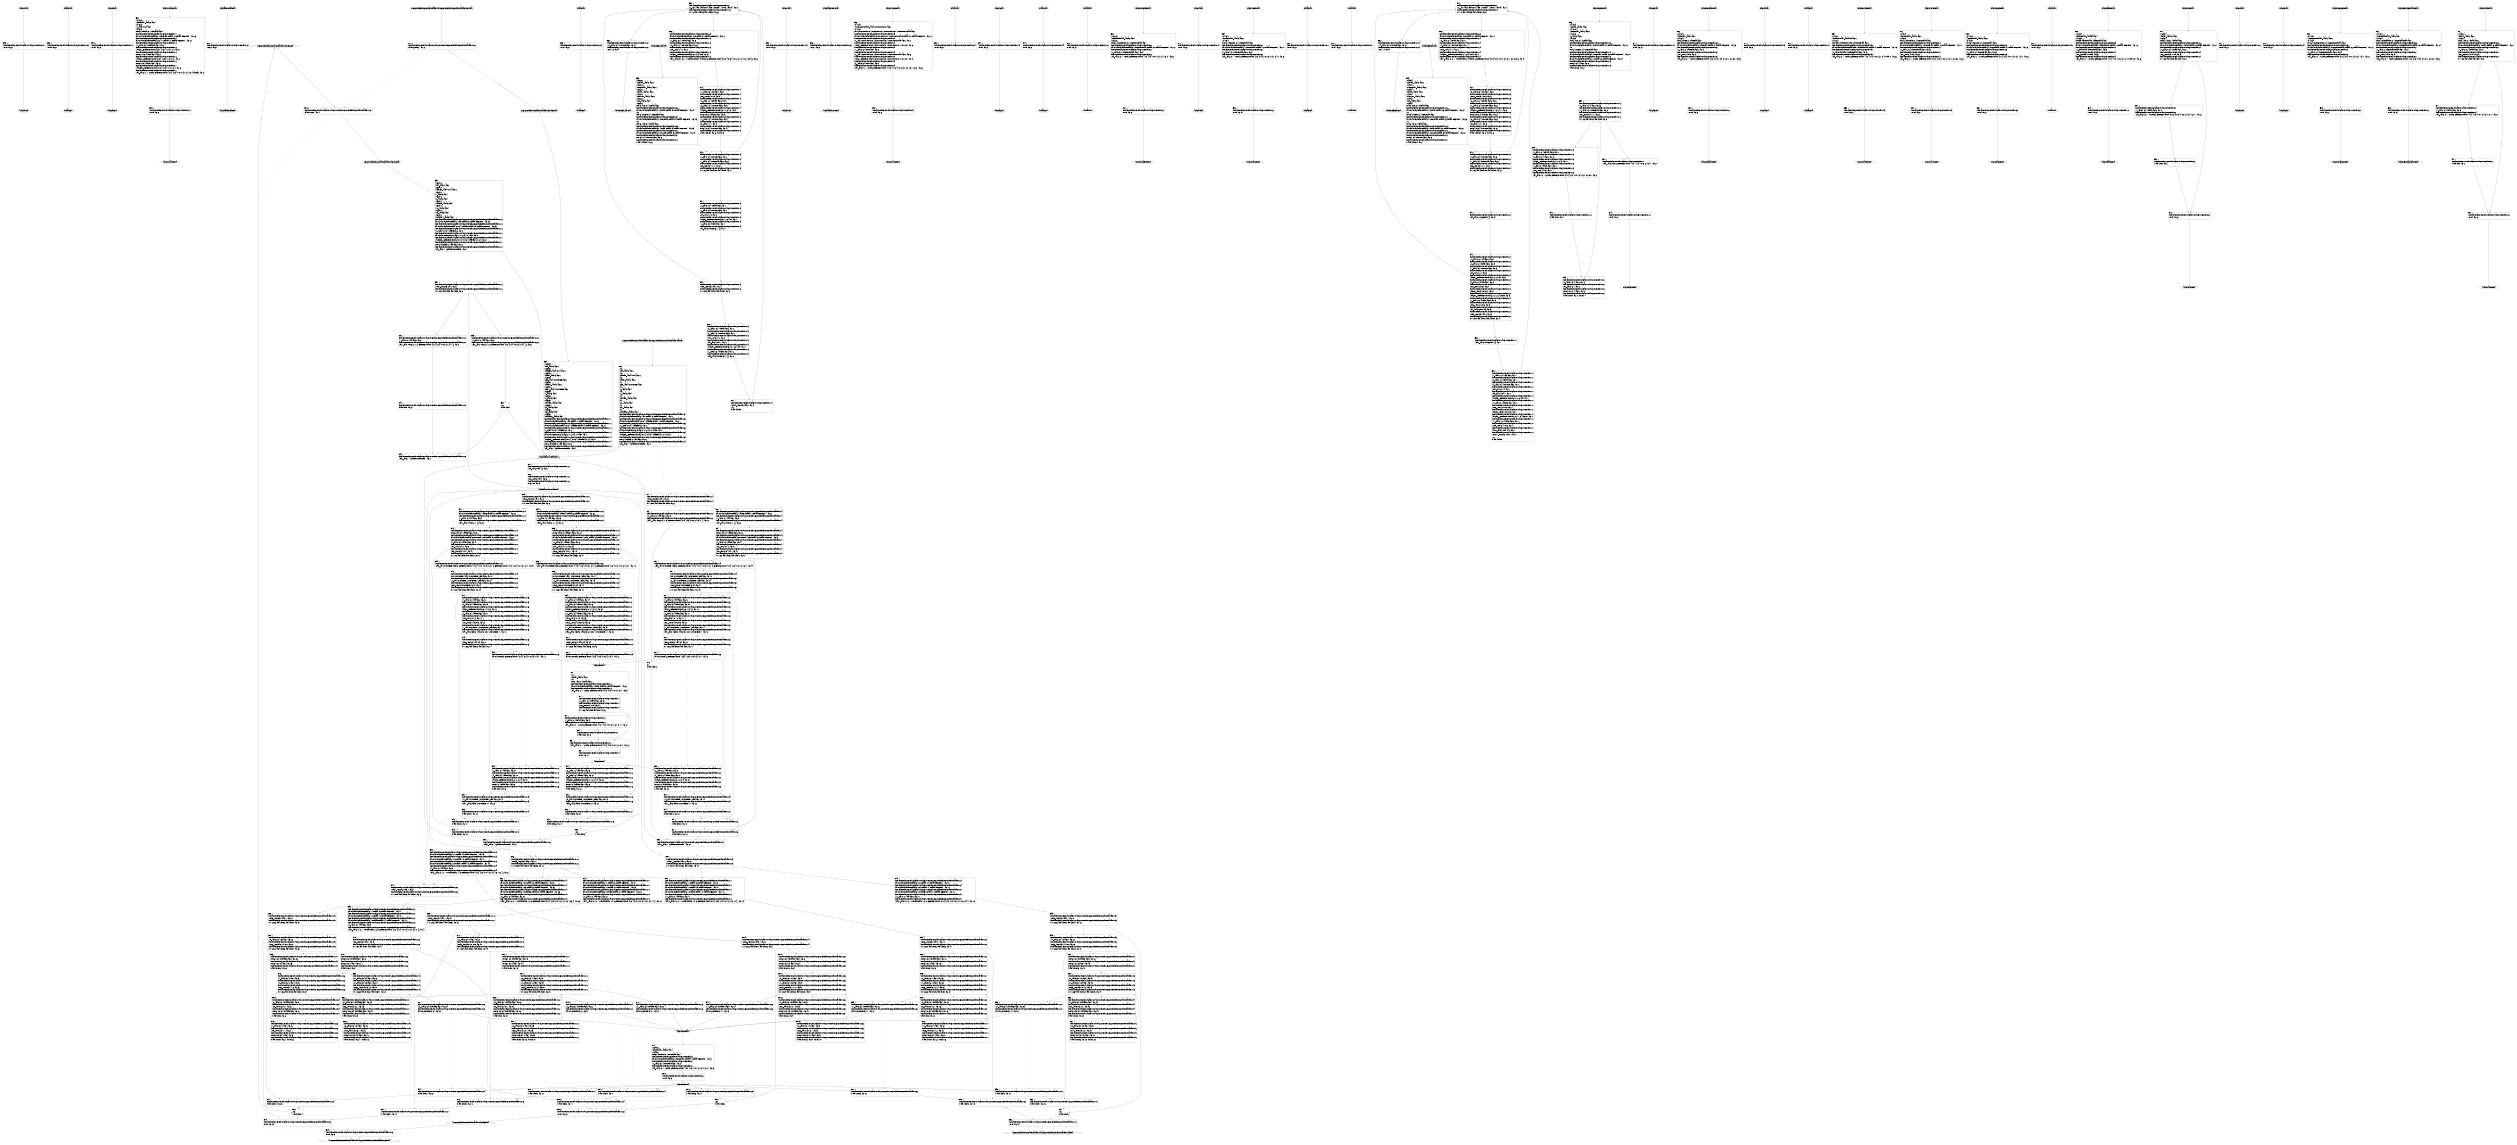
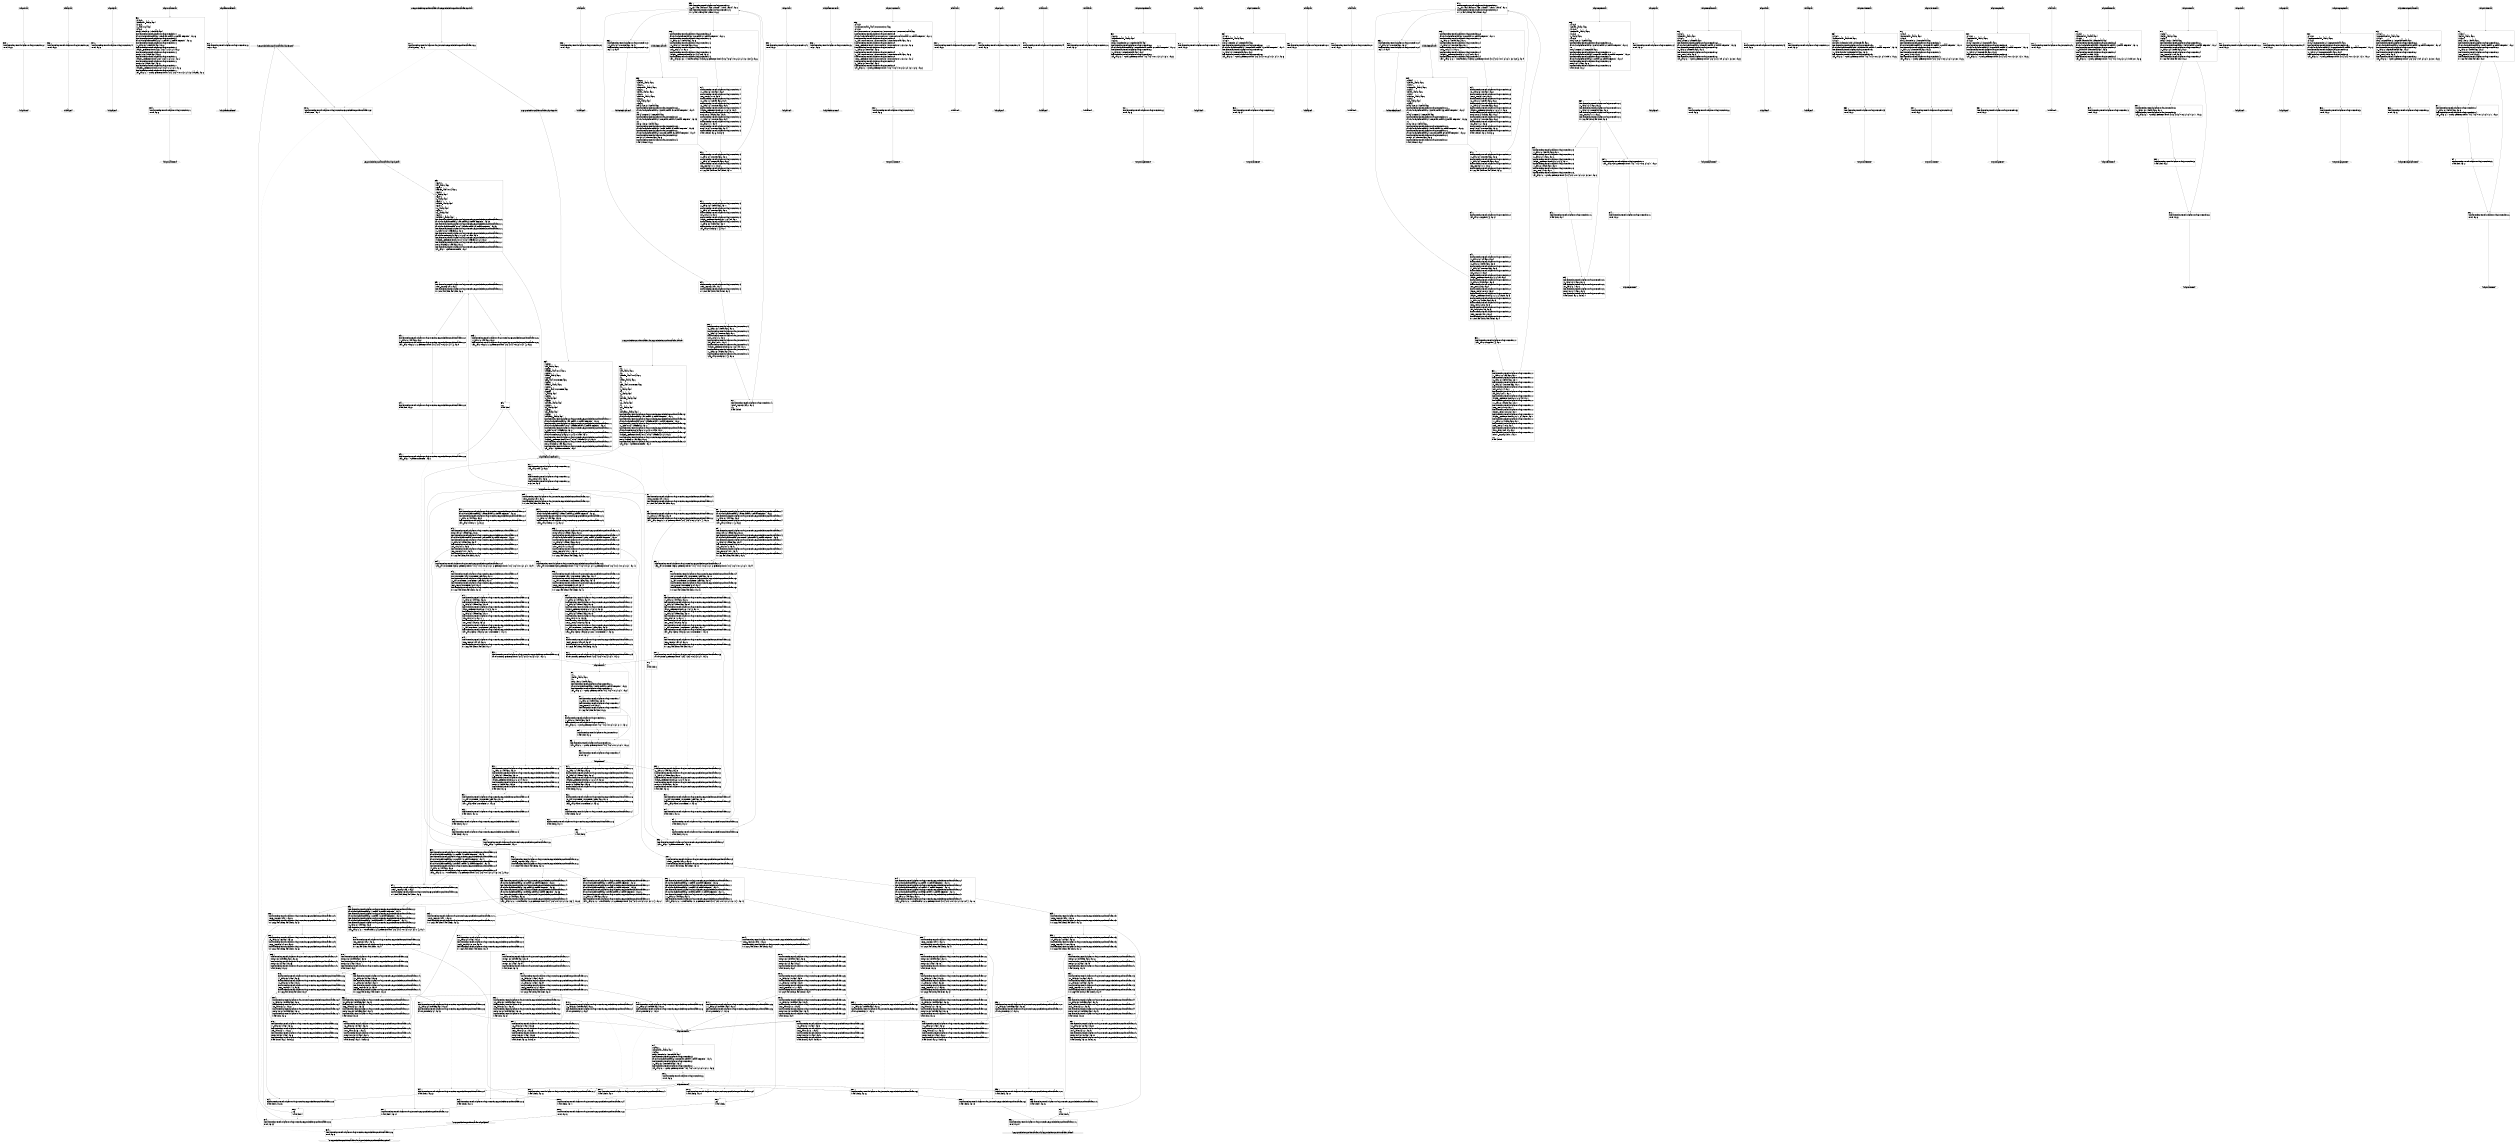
none -> (955, 111)
